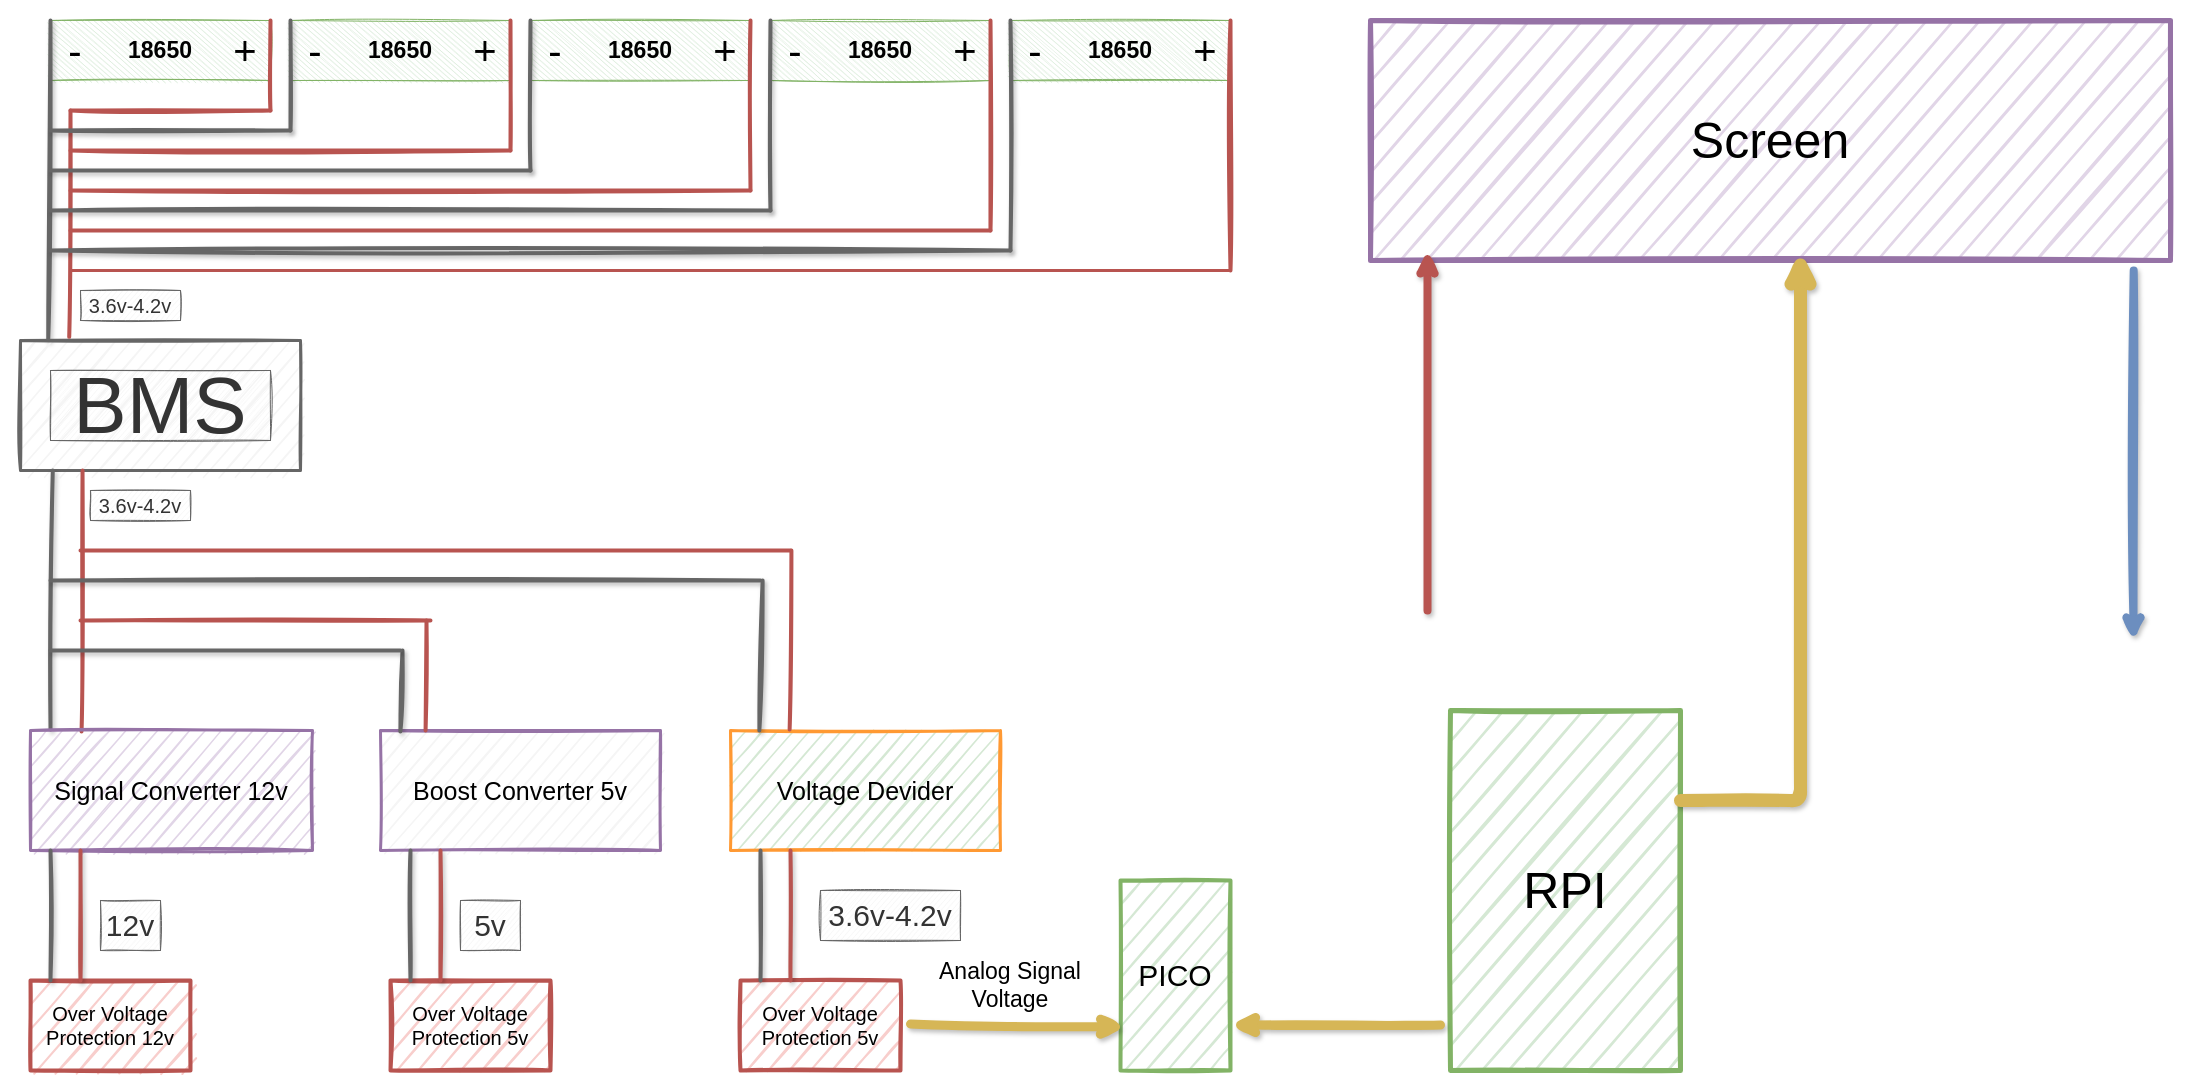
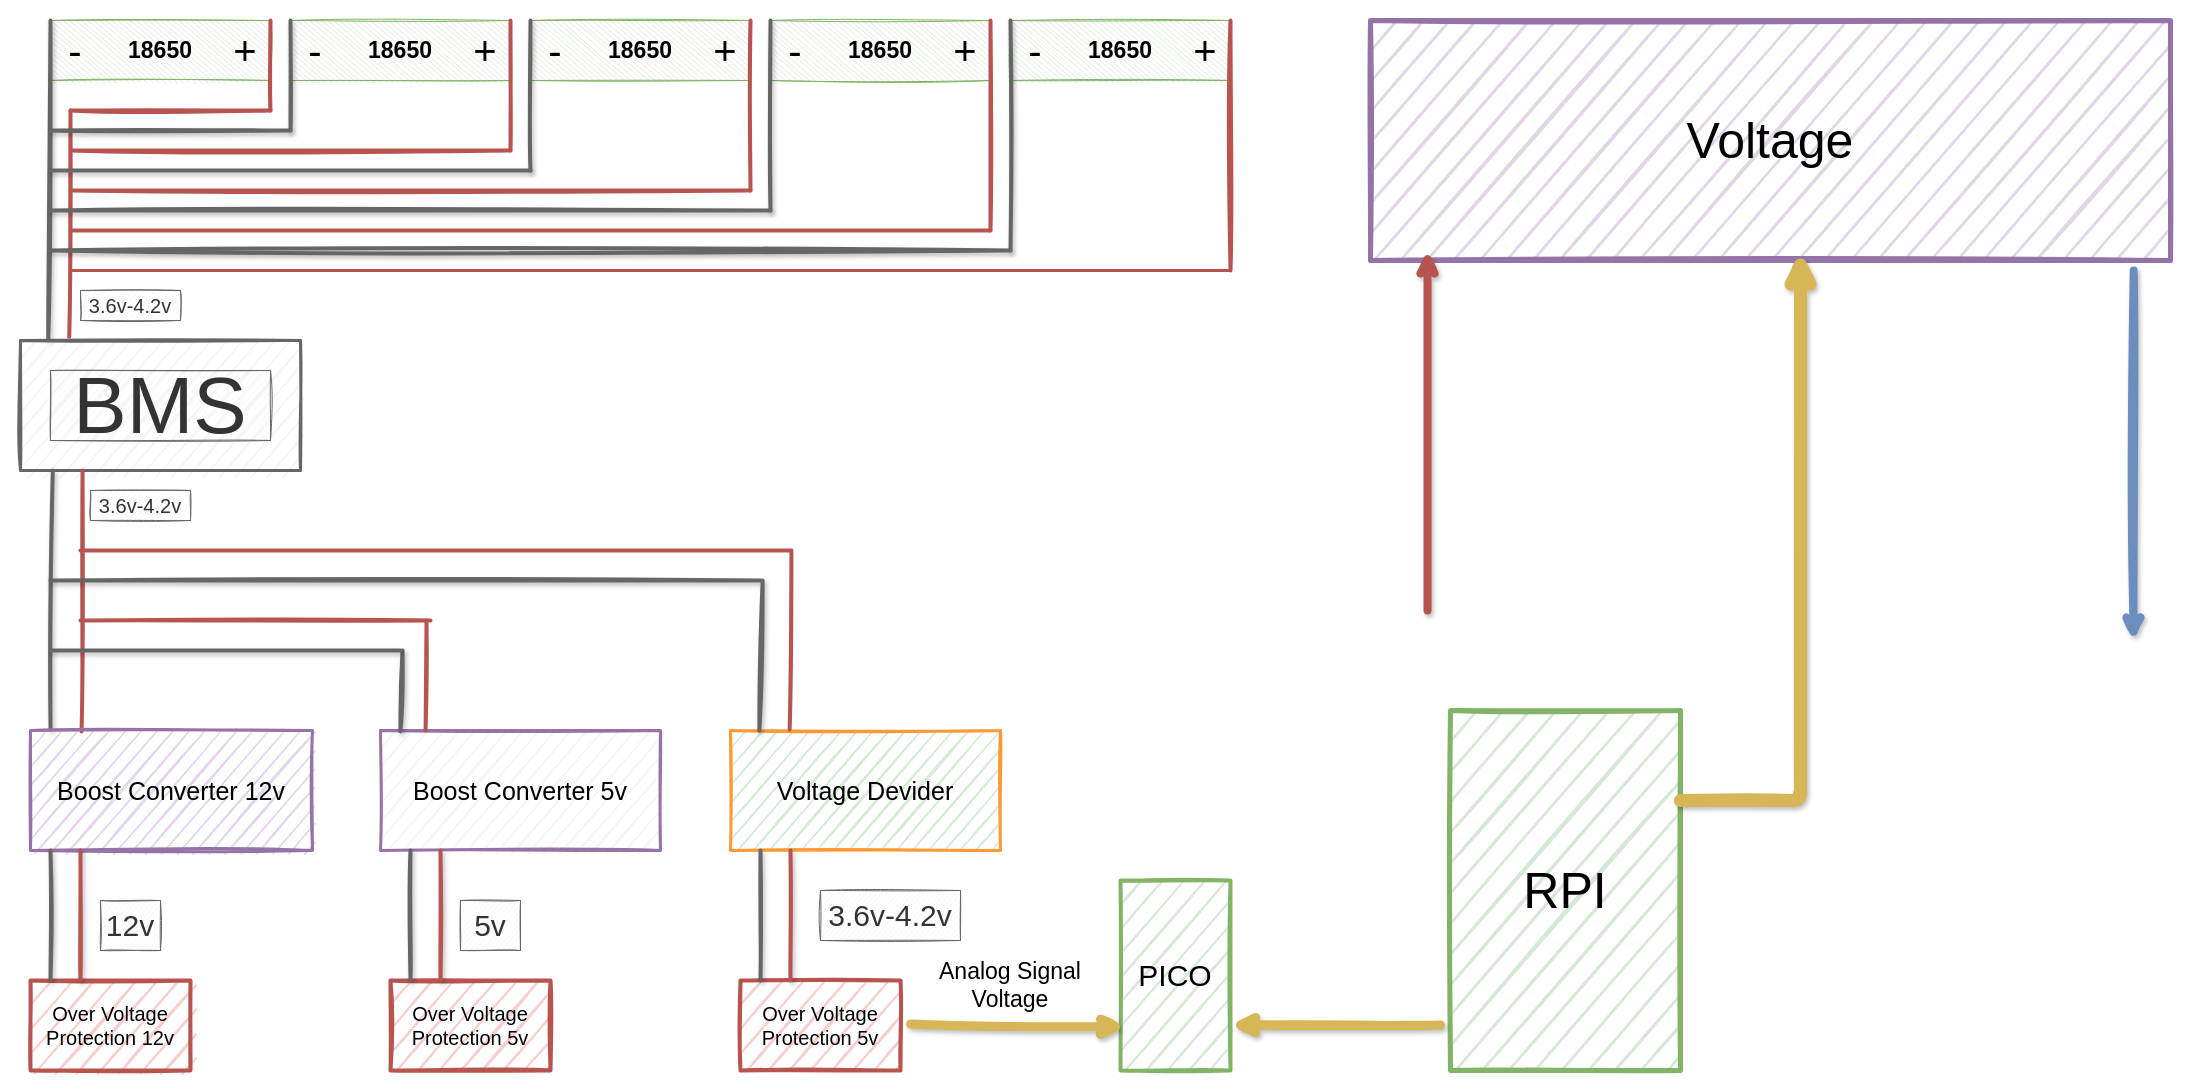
(1771, 141) -> (1771, 141)
(172, 791) -> (172, 791)
